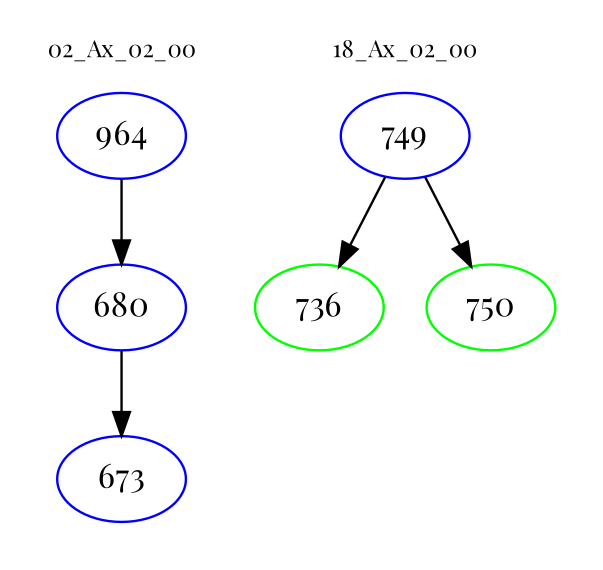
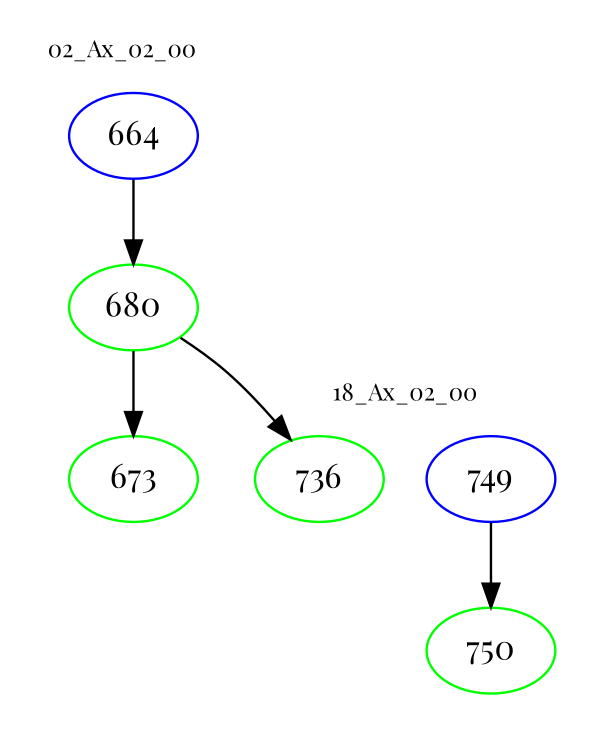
(122, 136) -> (133, 136)
(368, 211) -> (251, 395)
(122, 307) -> (133, 307)
(122, 479) -> (133, 479)
